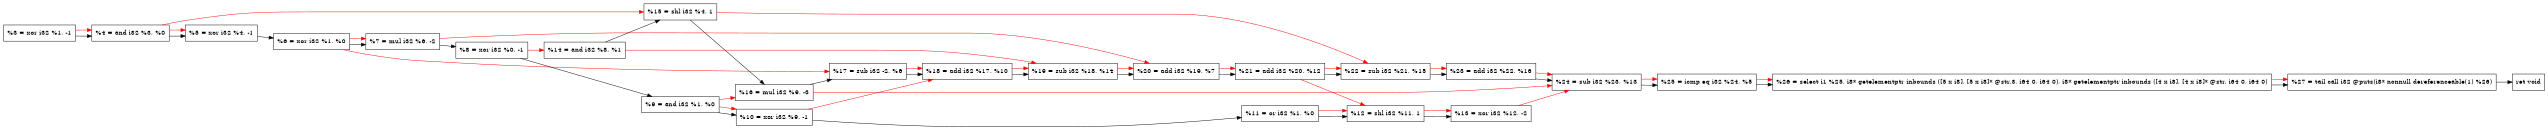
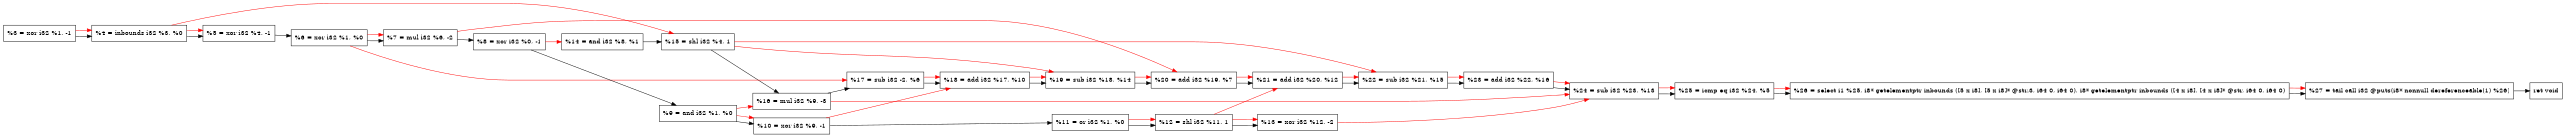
(130, 33) -> (139, 33)
(829, 50) -> (892, 56)
(1326, 90) -> (1239, 104)
